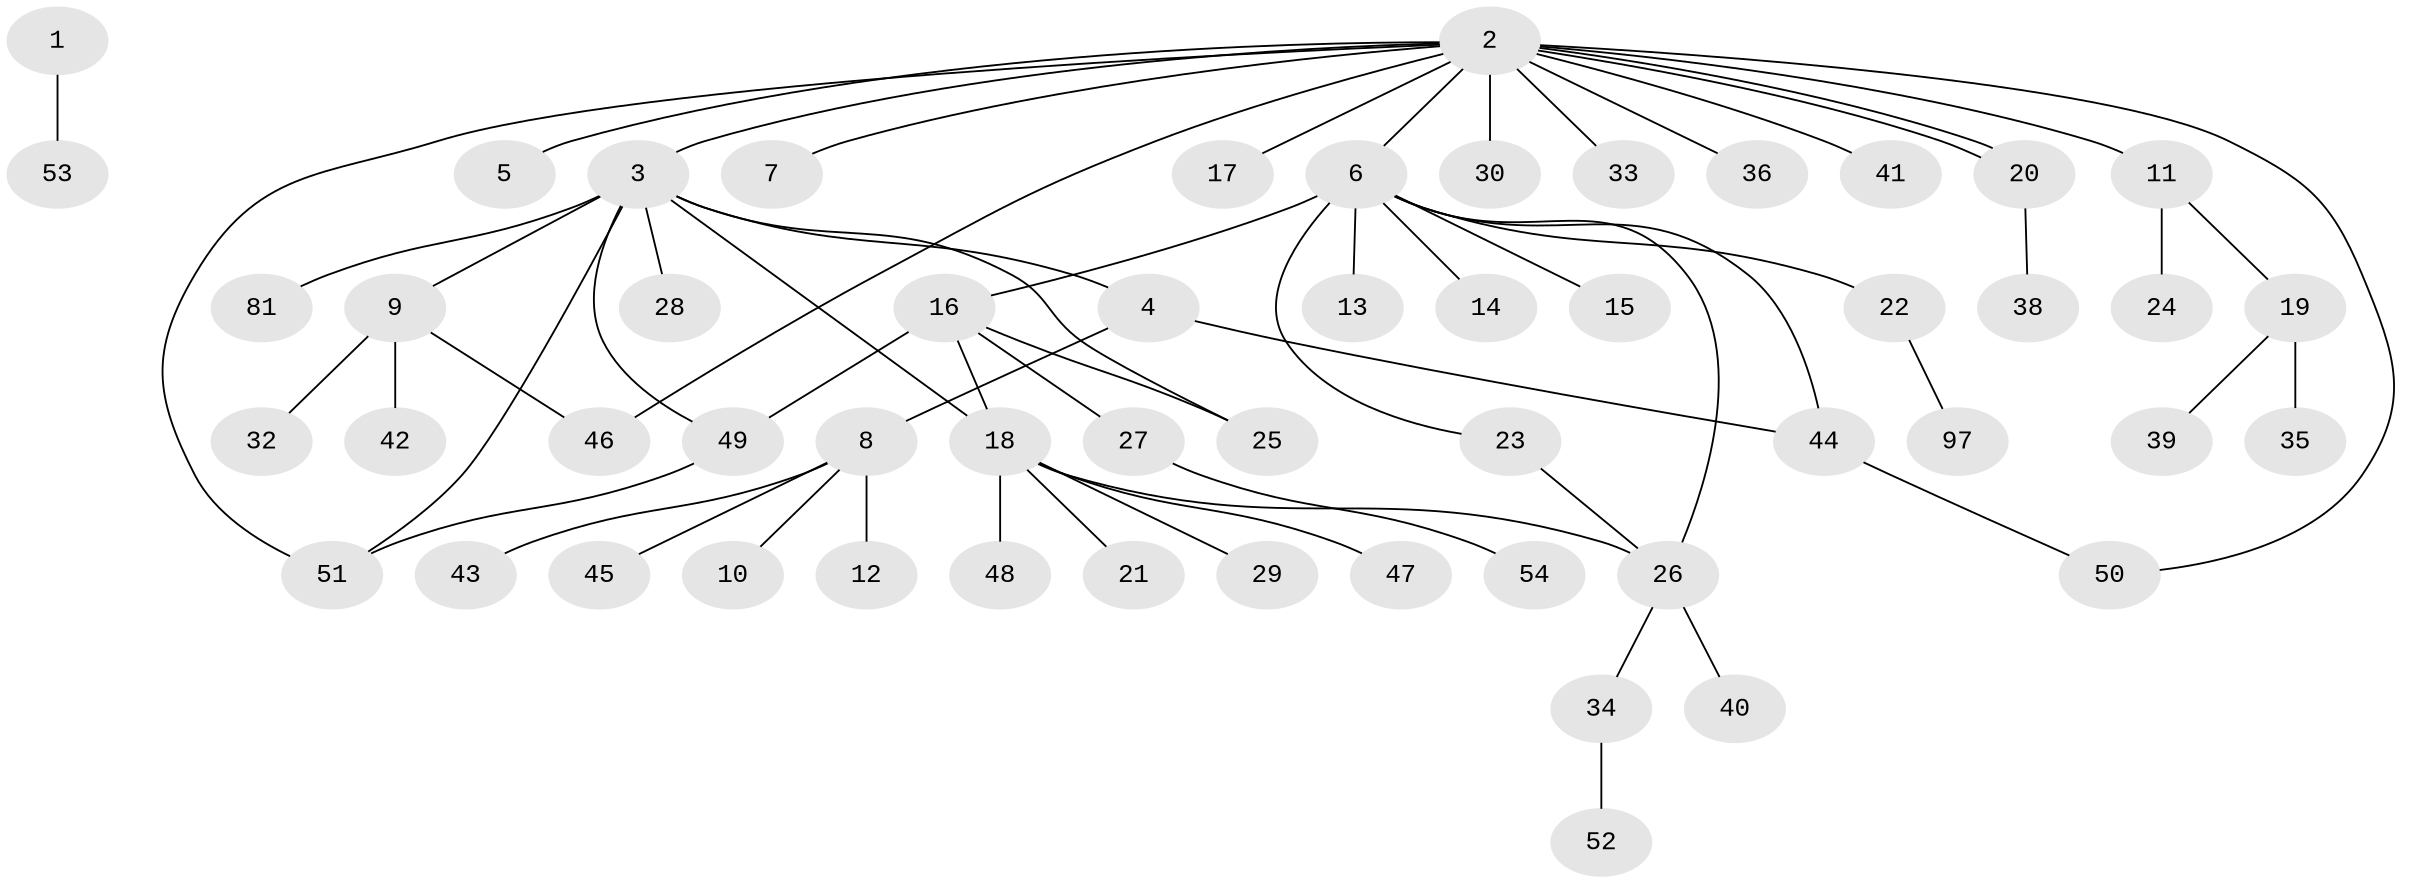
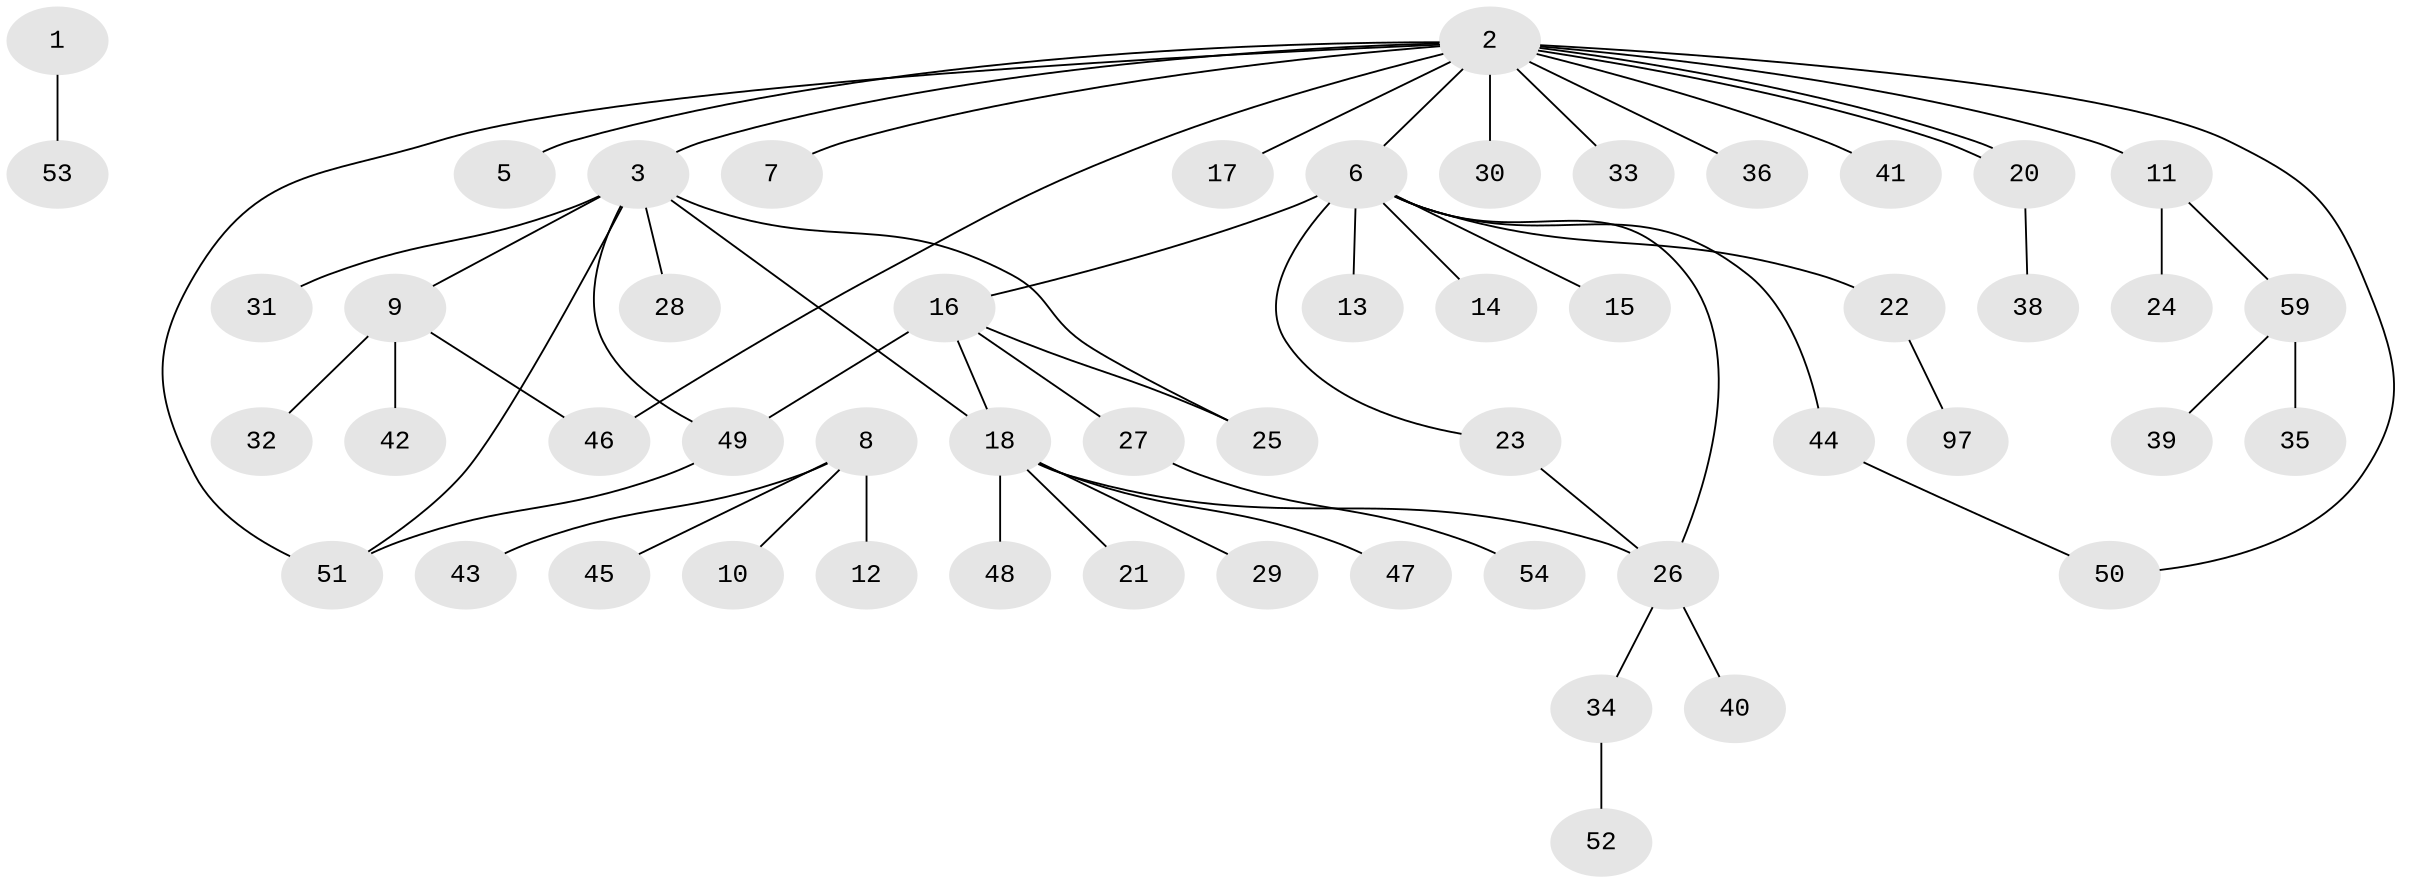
(262, 308) -> (262, 308)
(1149, 308) -> none
(2295, 308) -> (2295, 308)
